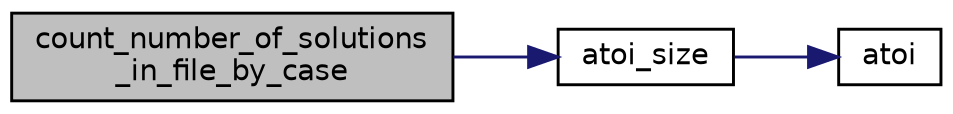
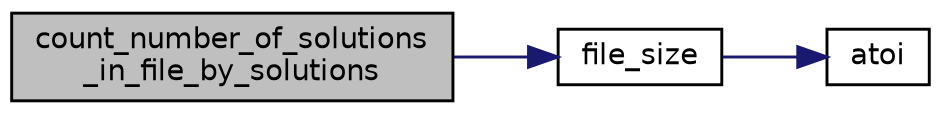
(232, 57) -> (232, 57)
(646, 57) -> (640, 57)
